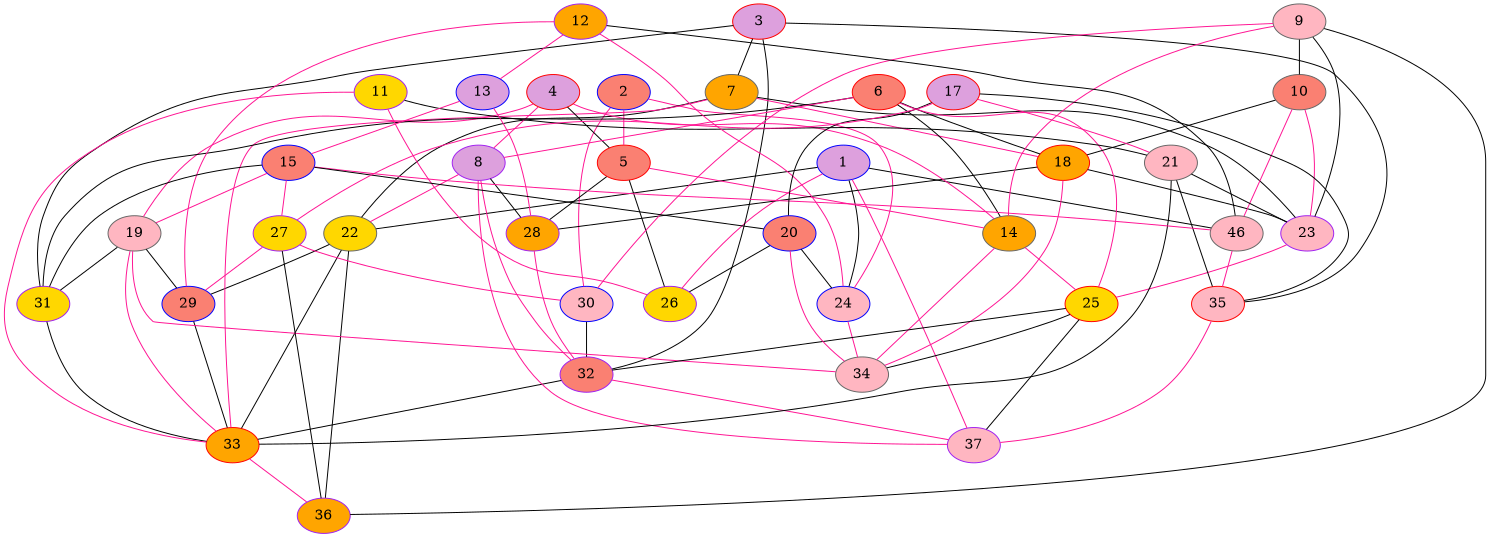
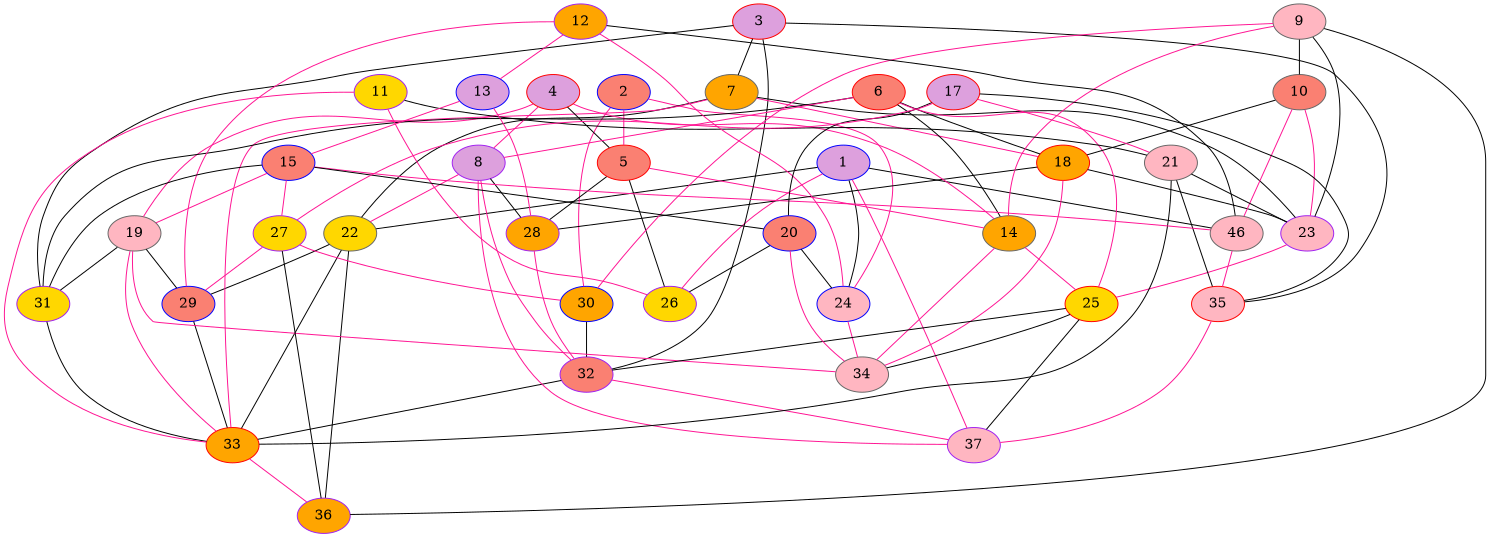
(587, 304) -> (587, 304)
